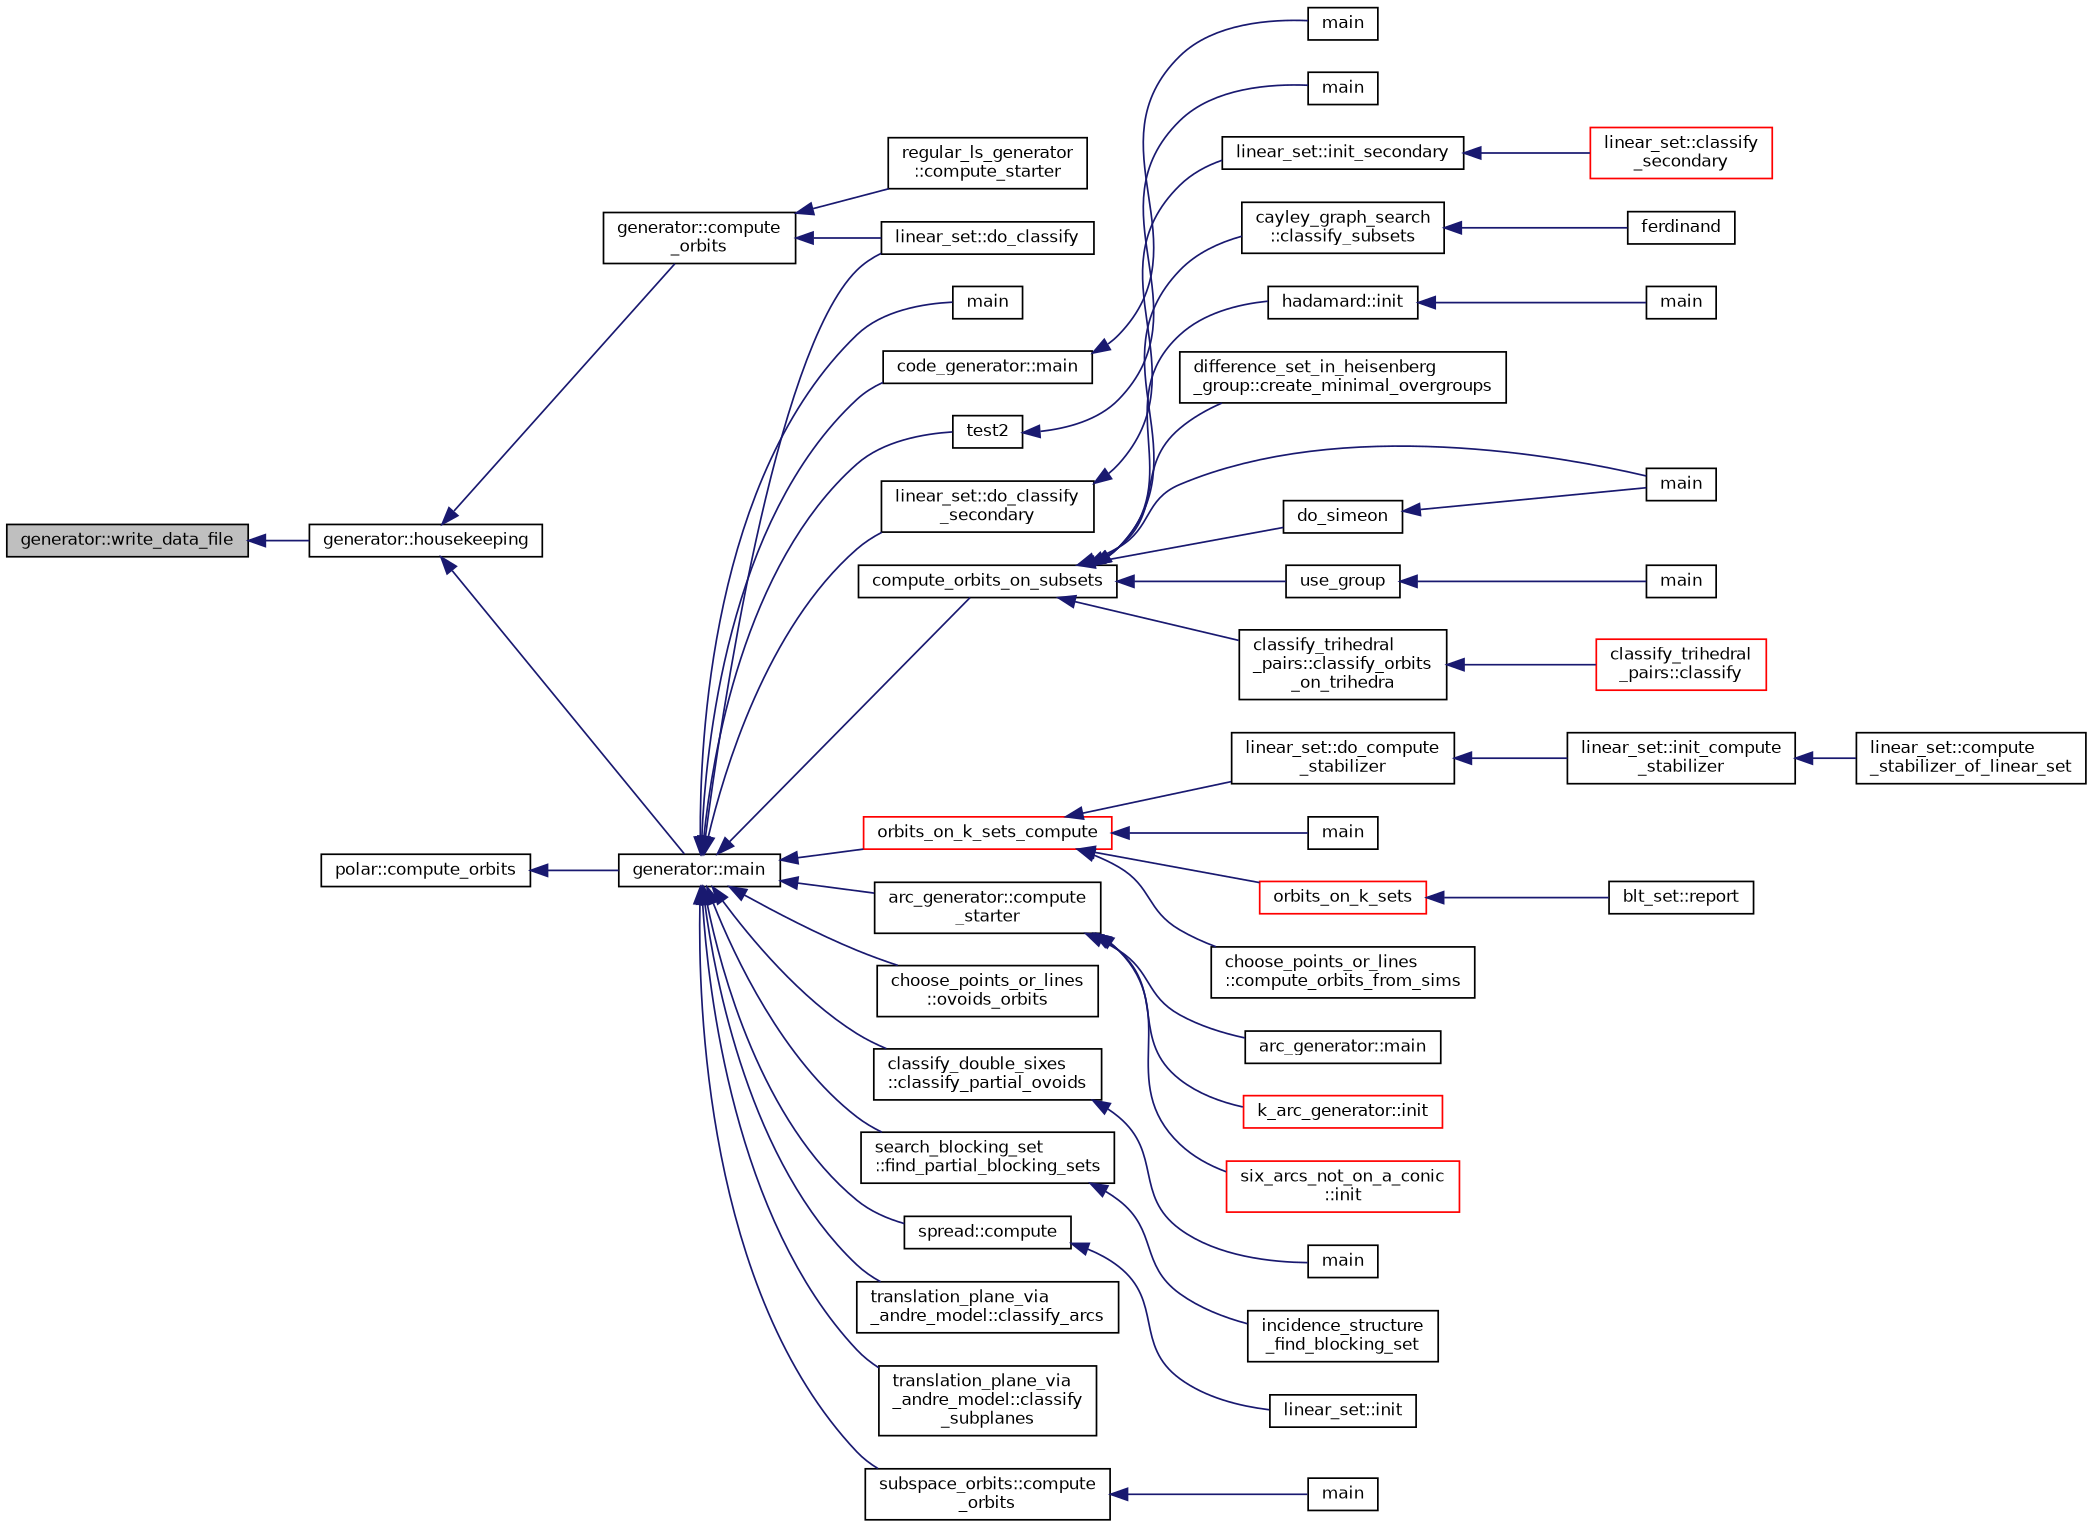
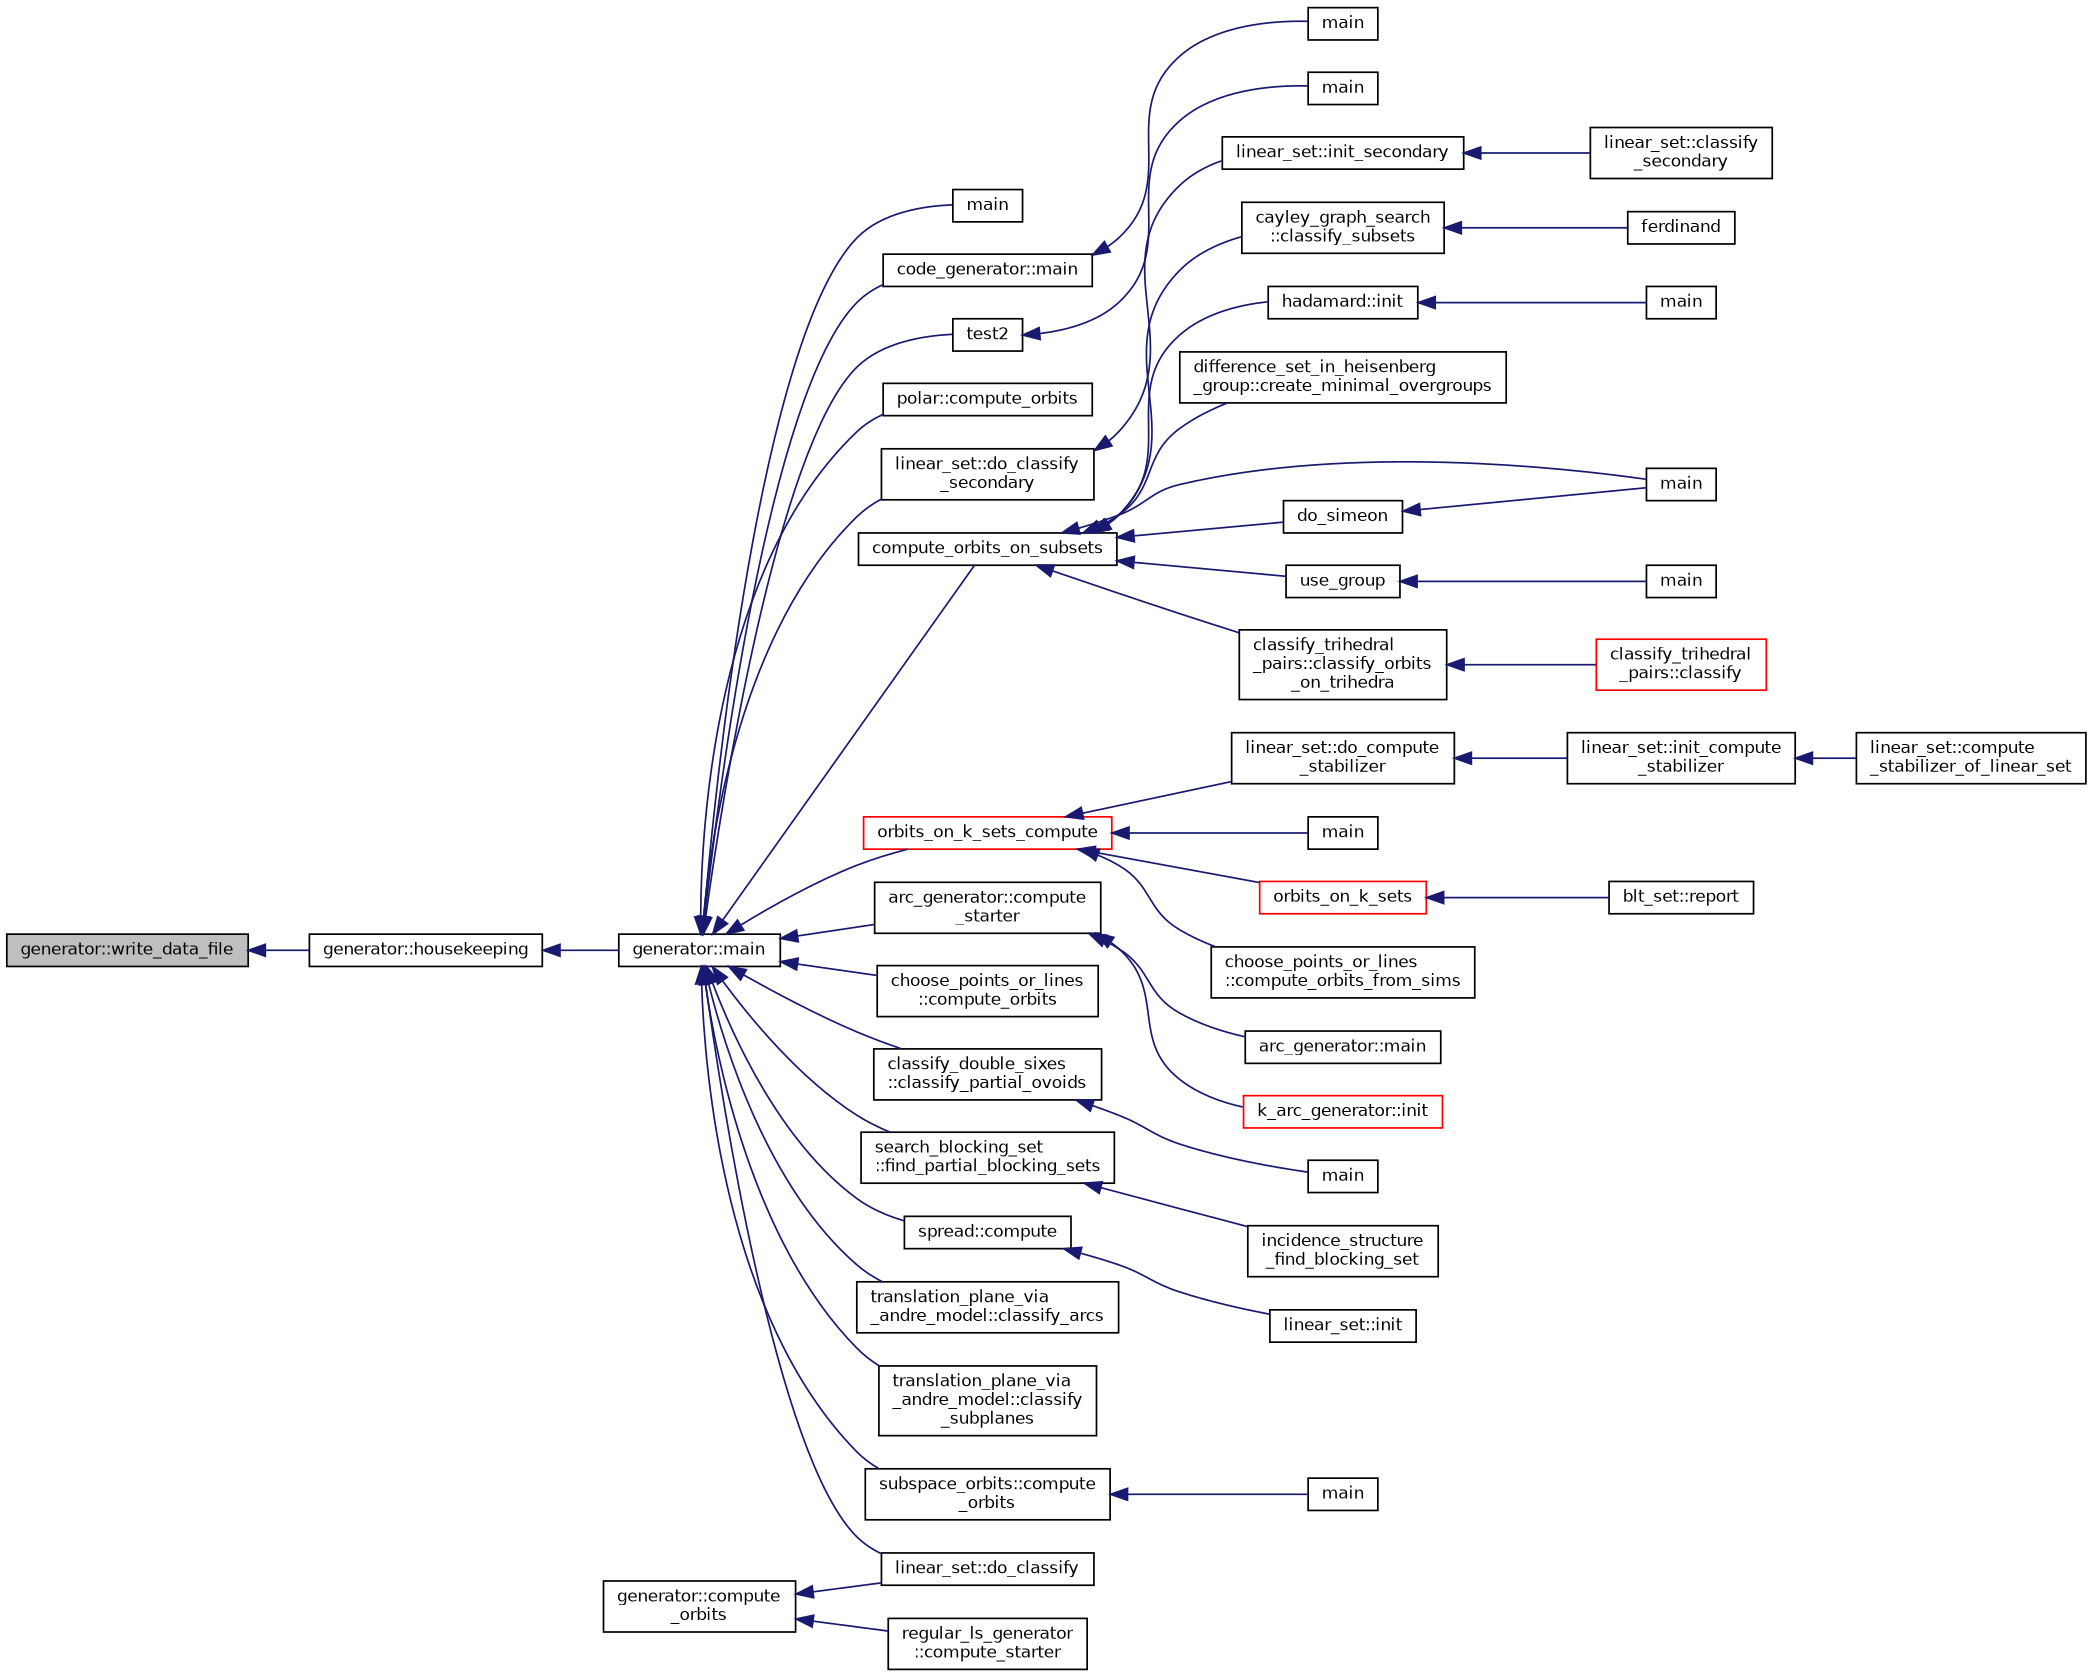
(1681, 153) -> (1681, 153)
(564, 387) -> none
(583, 870) -> (739, 644)
(988, 991) -> (988, 991)
(1343, 1187) -> none
